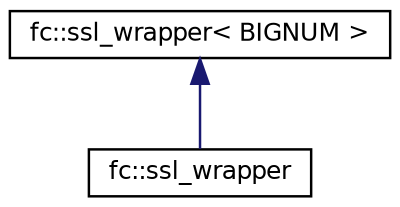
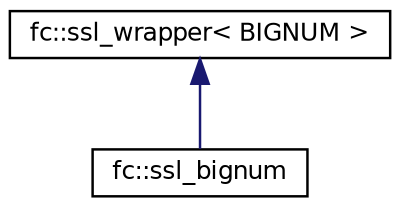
(200, 173) -> (200, 173)
